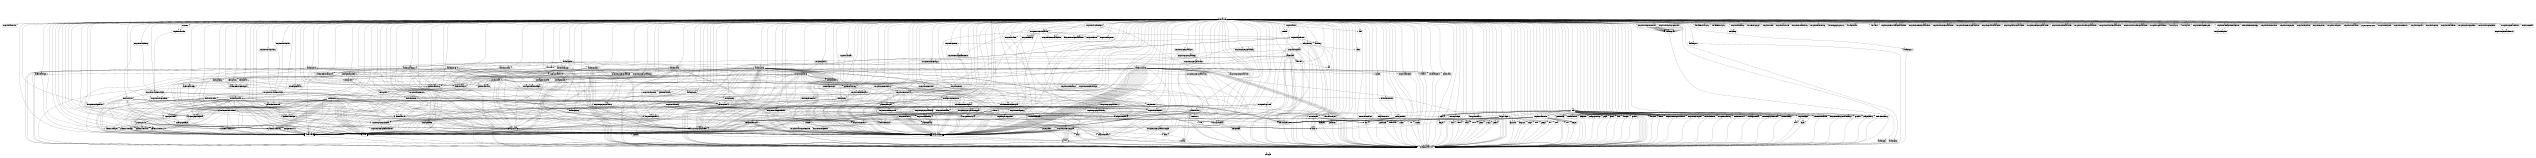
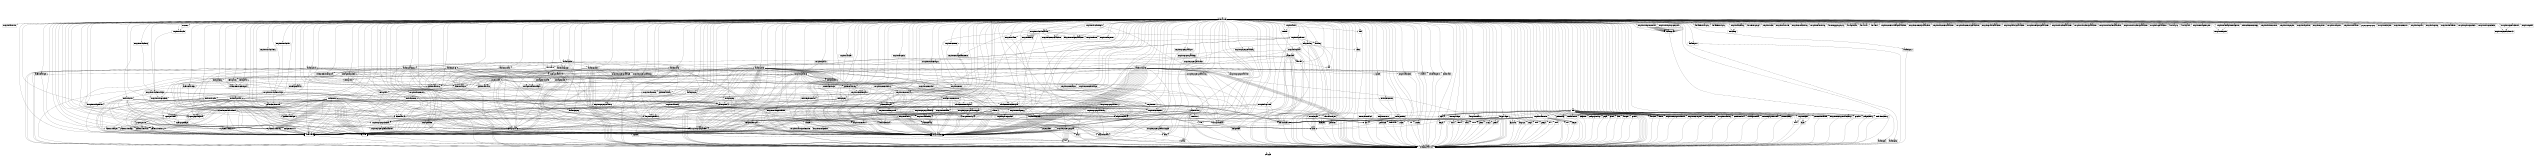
none -> (1864, 26)
none -> (899, 56)
